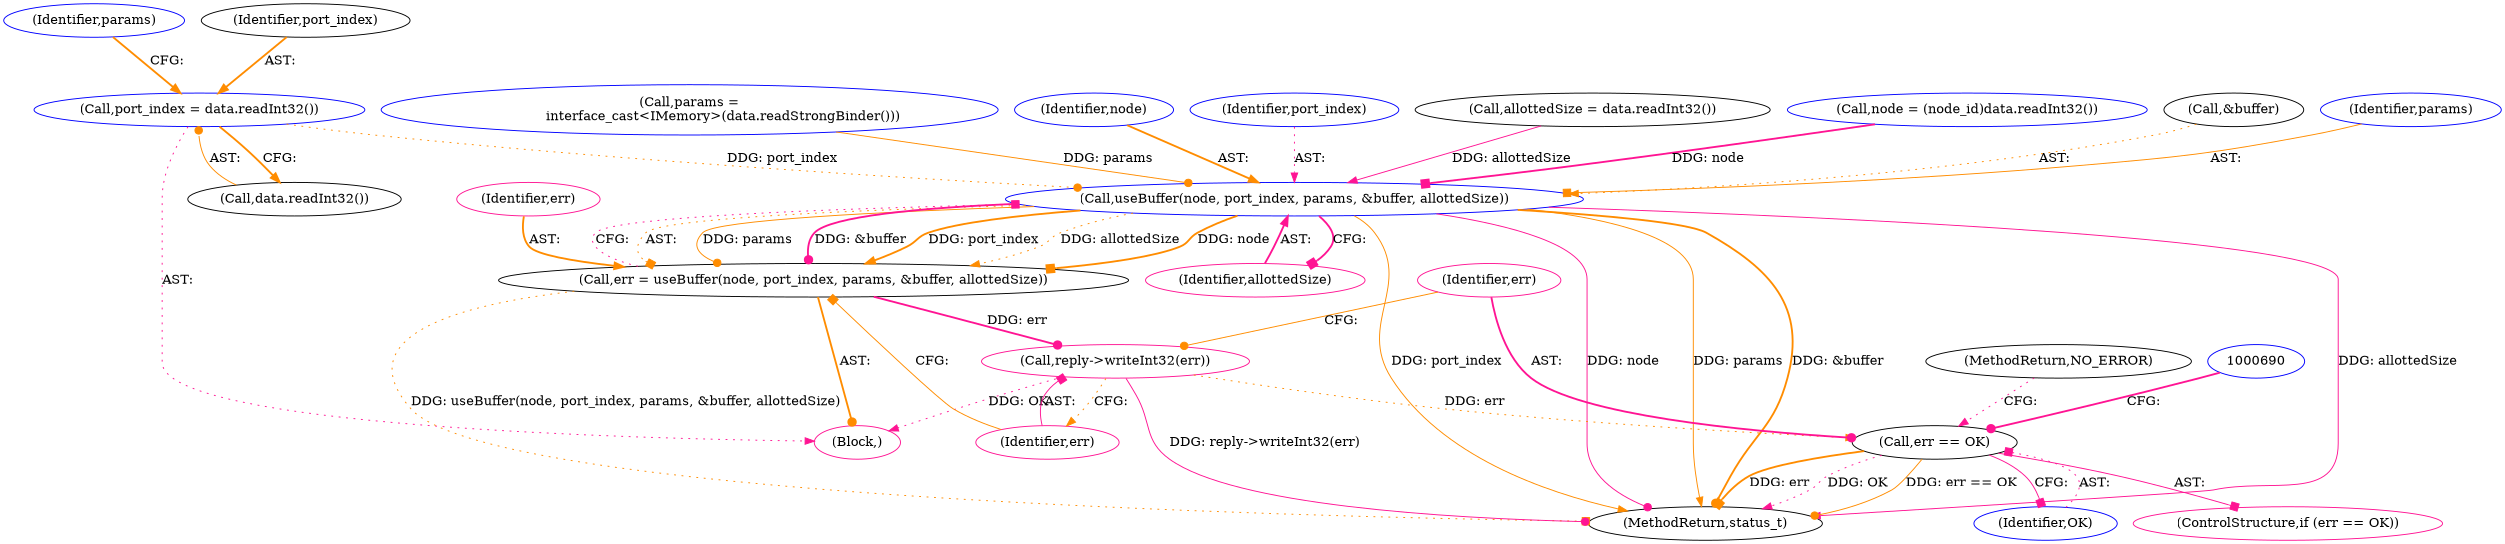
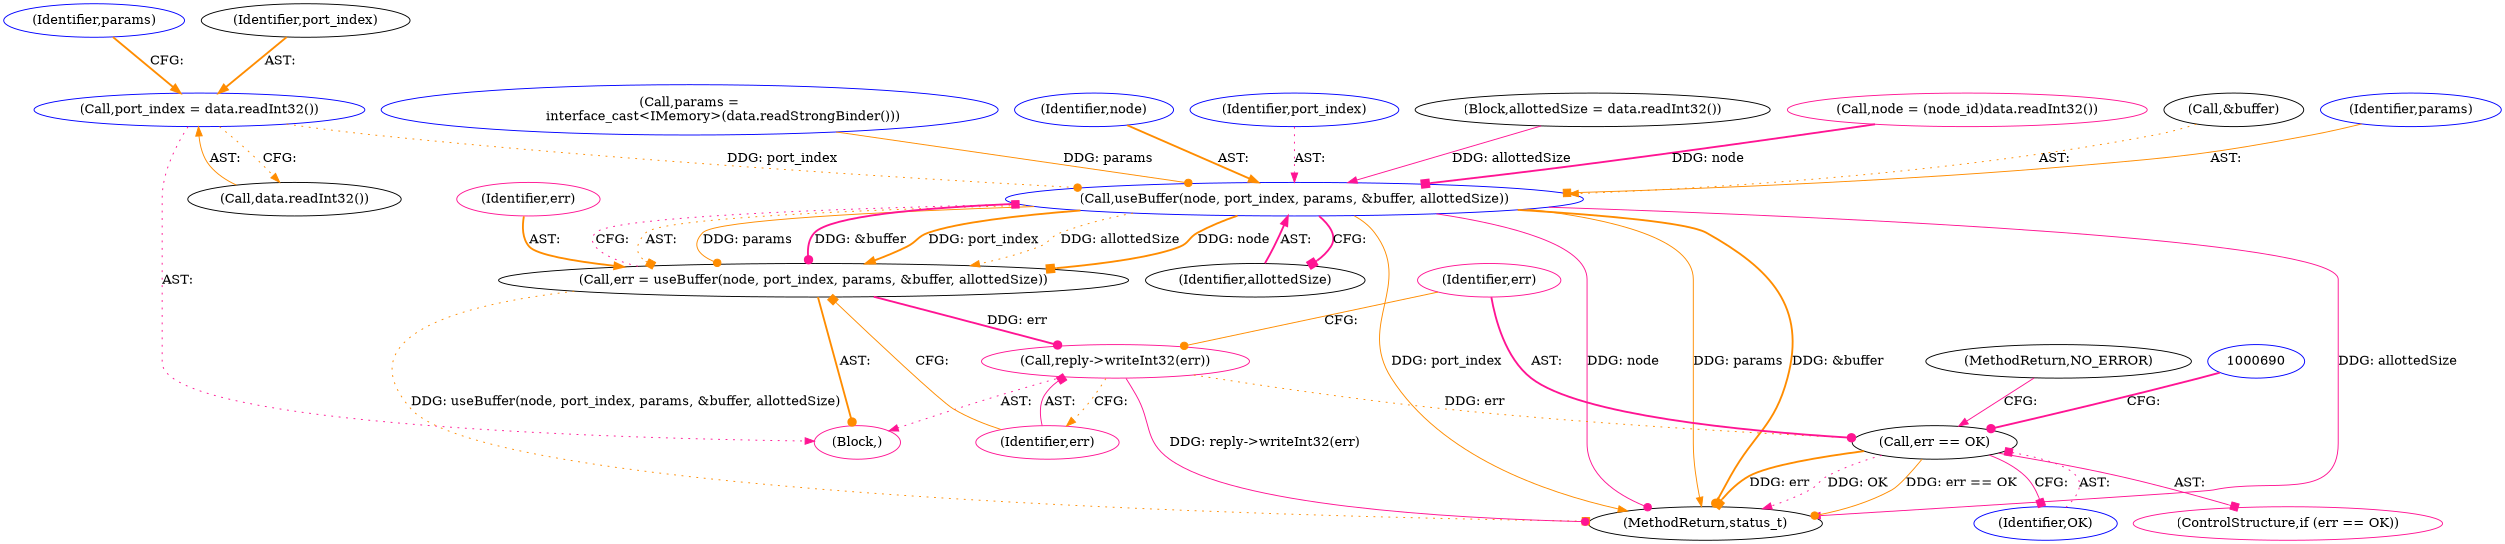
(1593, 110) -> (1593, 110)
(1967, 110) -> (1967, 110)
(247, 150) -> (247, 150)
(210, 166) -> (210, 166)
(1255, 280) -> (1255, 280)
(2001, 399) -> (2001, 399)
(1019, 402) -> (1019, 402)
(1520, 416) -> (1520, 416)
